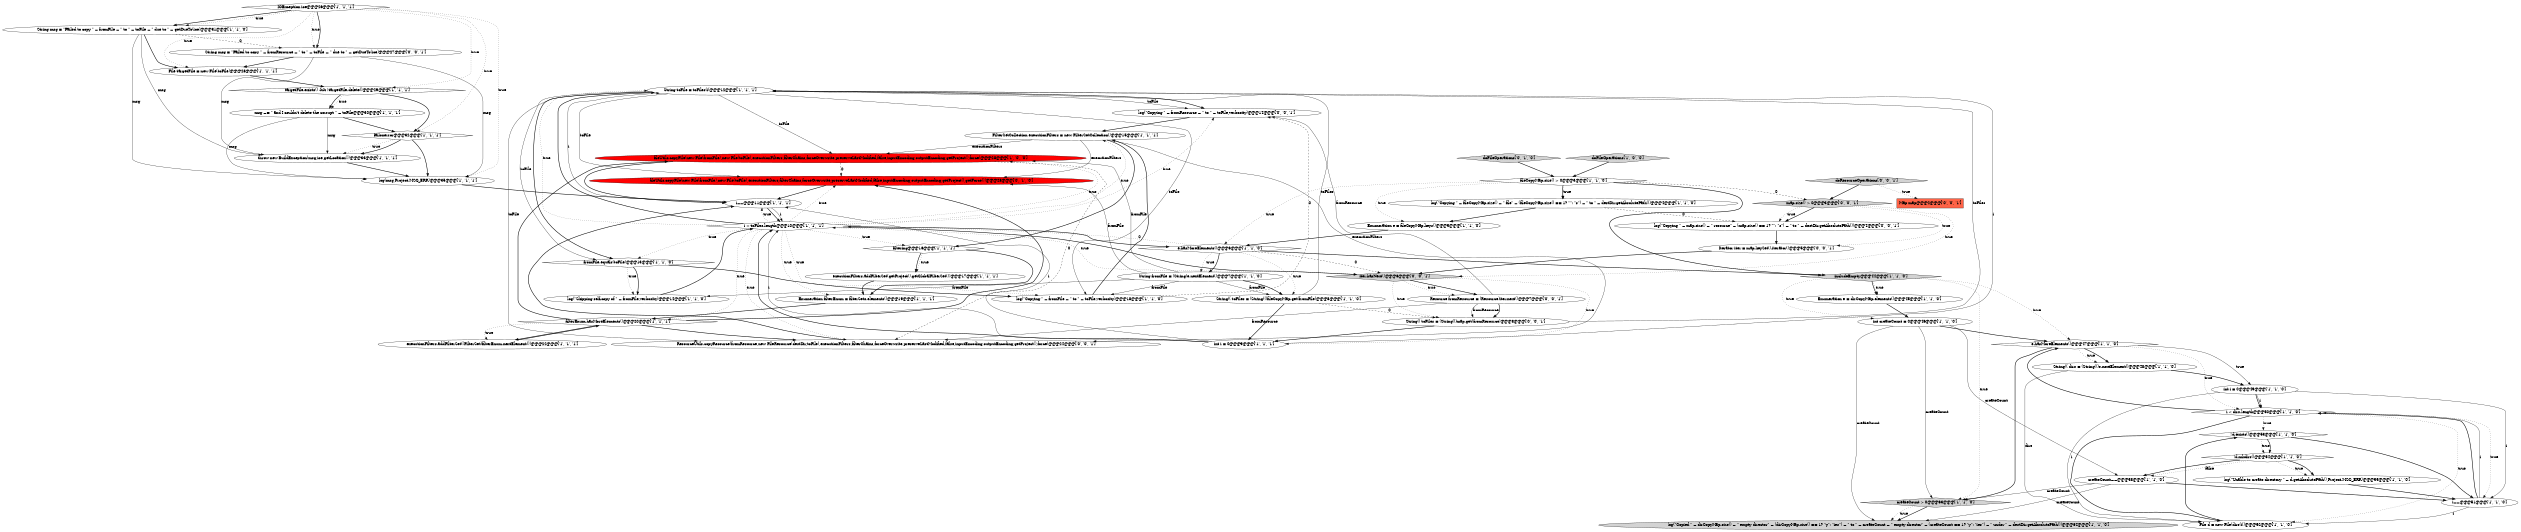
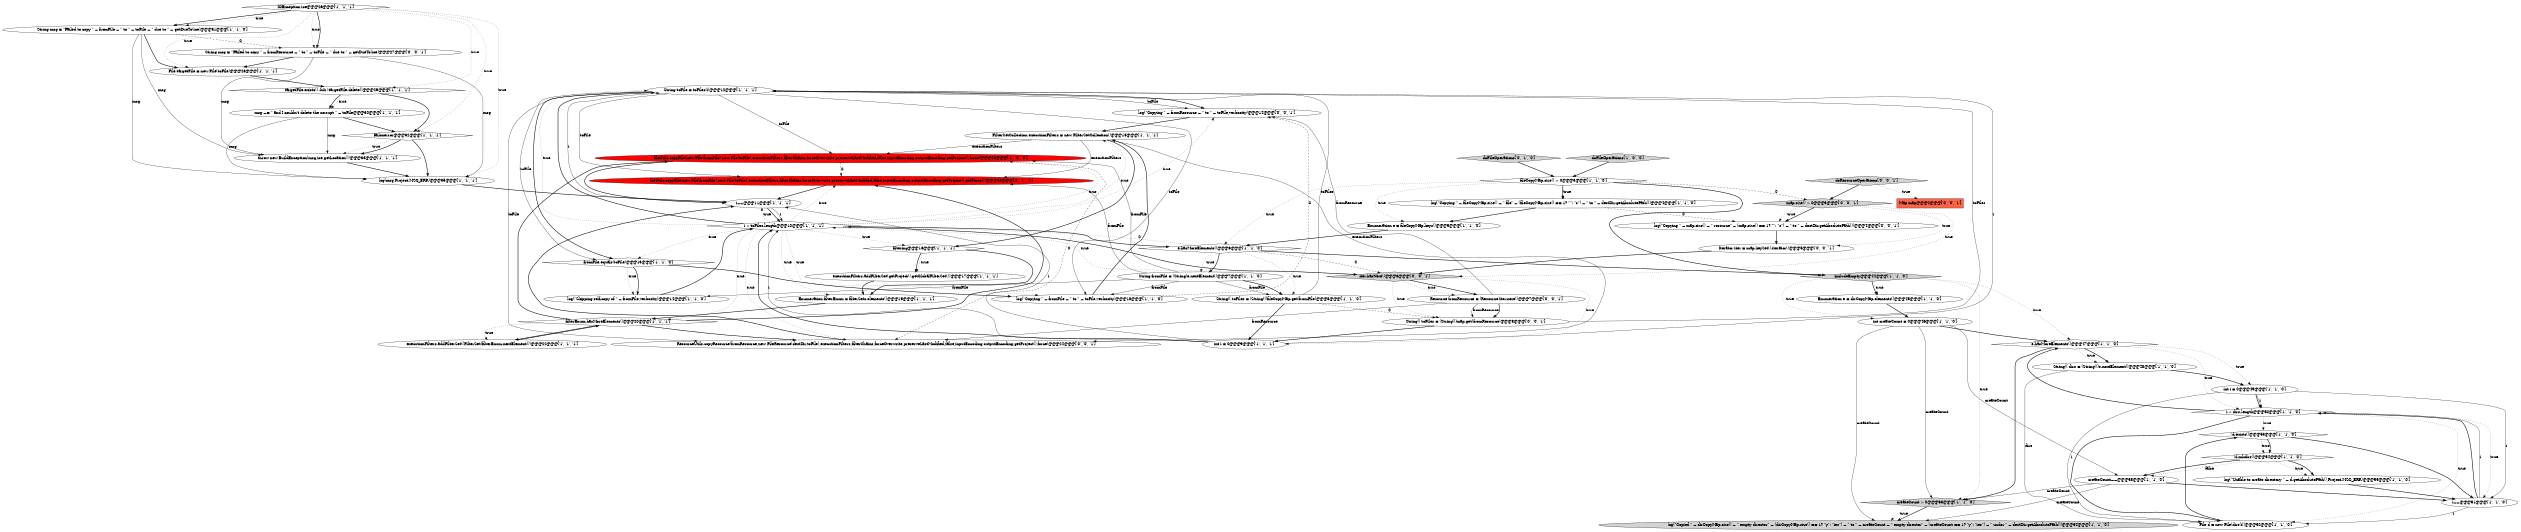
(2198, 351) -> (2198, 351)
